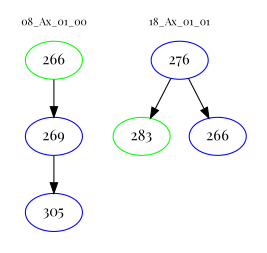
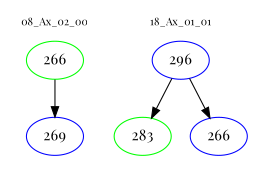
(54, 23) -> (55, 23)
(180, 60) -> (181, 60)
(54, 212) -> none
